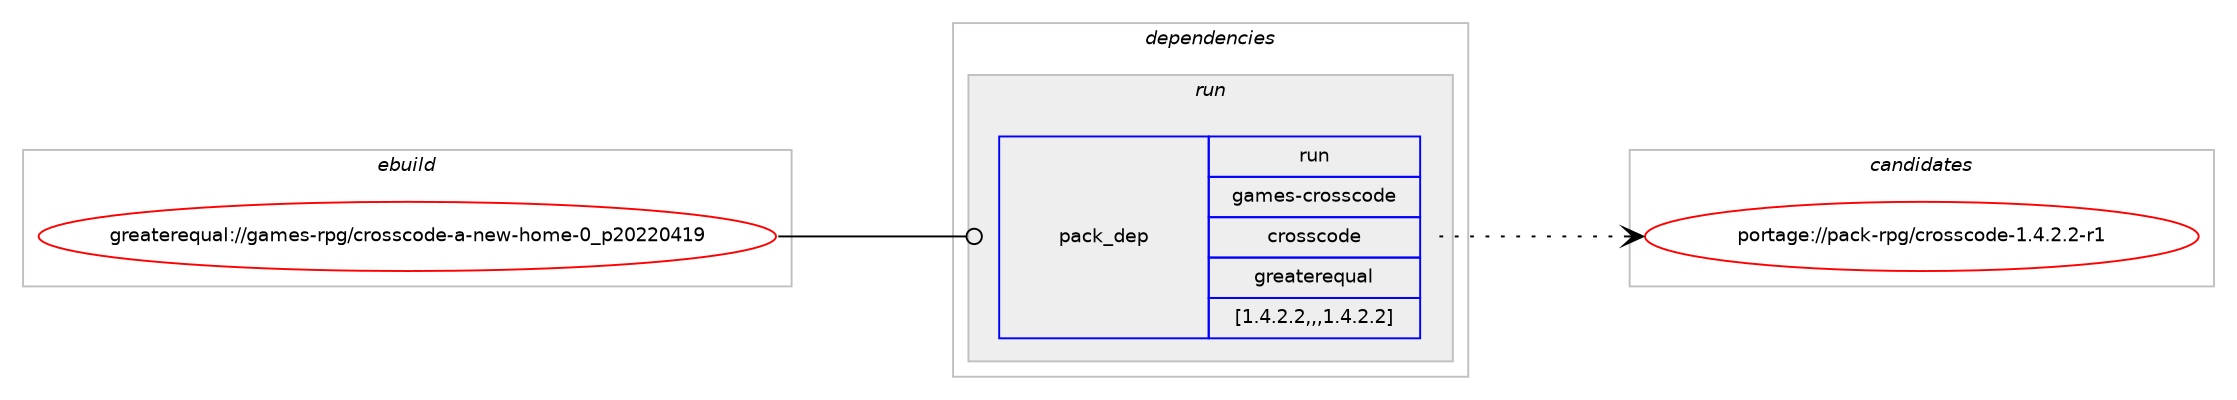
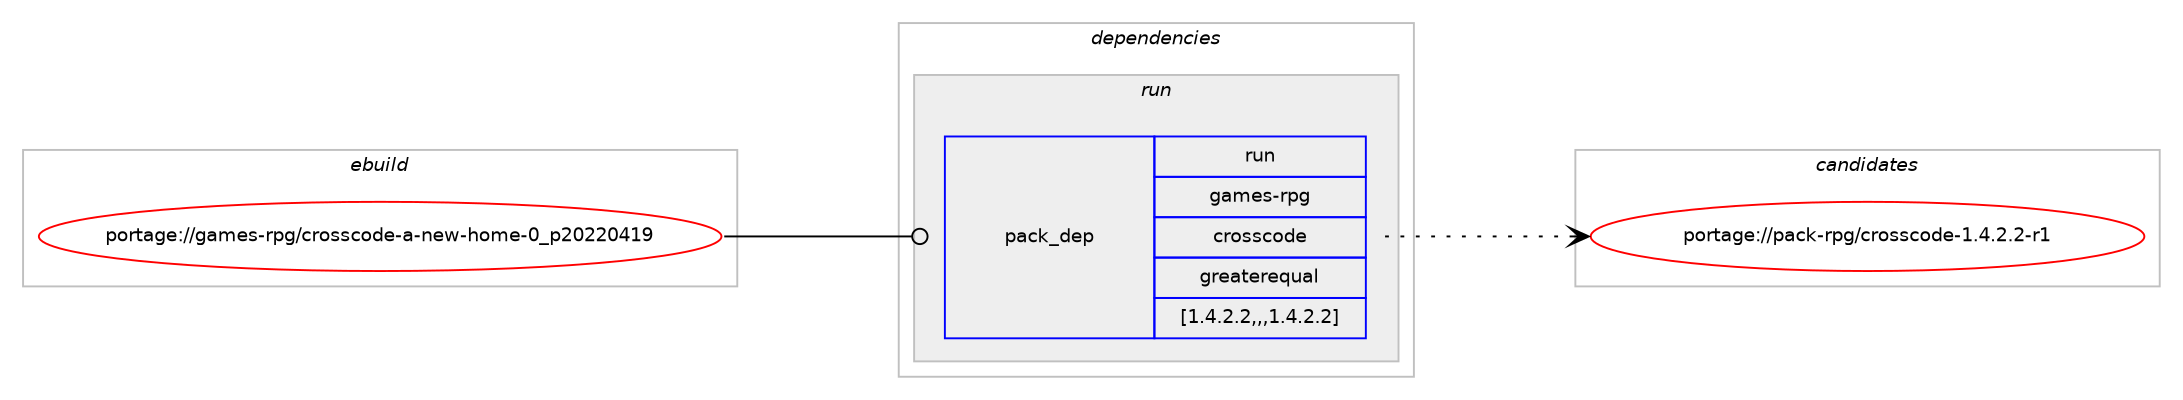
(1314, 196) -> (1260, 196)
(407, 236) -> (380, 236)
